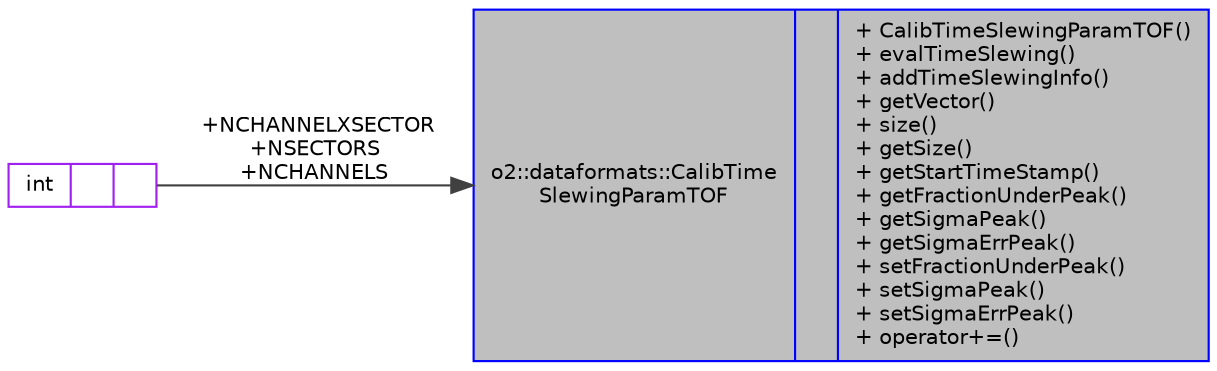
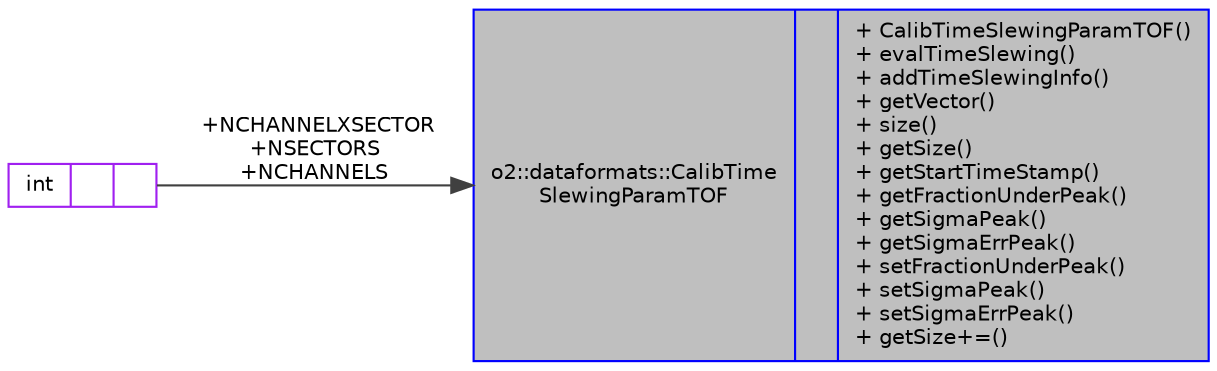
(938, 338) -> (932, 338)
